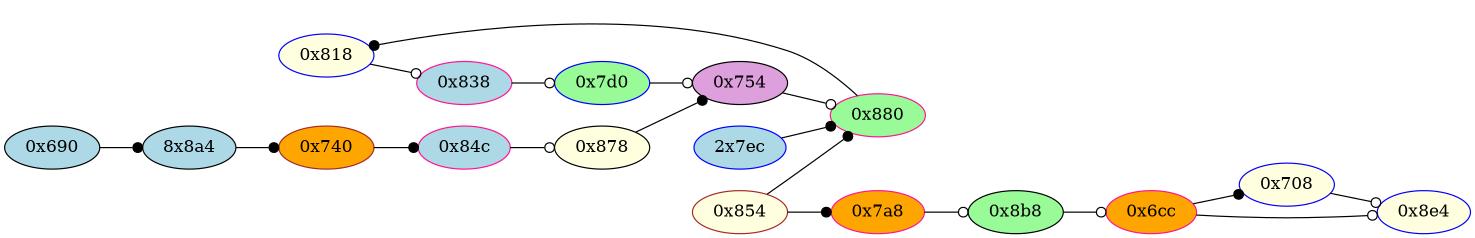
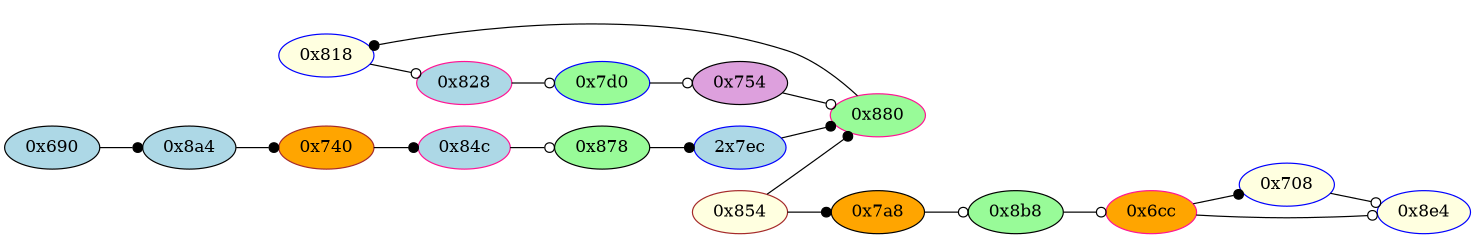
(464, 83) -> (464, 83)
(667, 117) -> (667, 148)
(189, 148) -> (189, 148)
(602, 148) -> (602, 148)
(878, 212) -> (878, 212)
